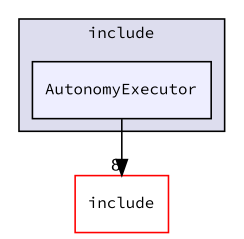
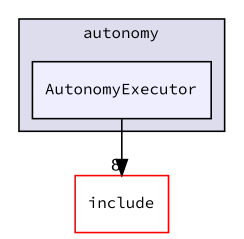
(122, 34) -> (122, 34)
